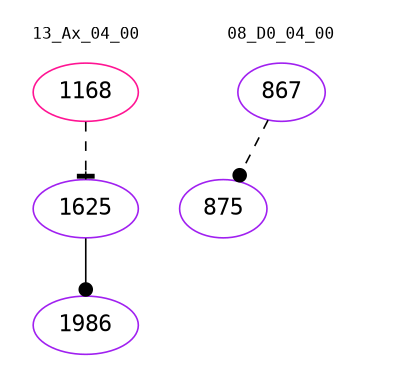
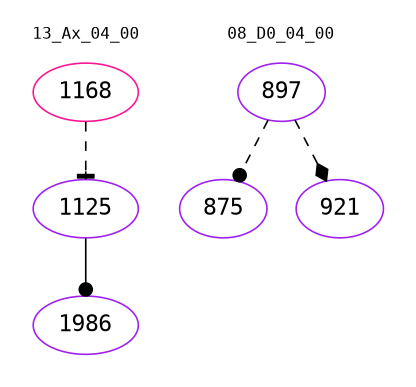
(282, 92) -> (282, 92)
(86, 209) -> (86, 209)
none -> (340, 209)
